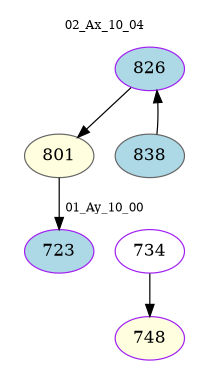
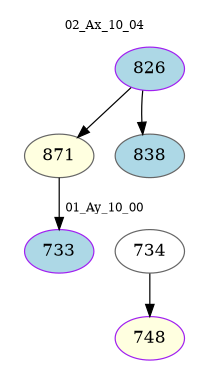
(158, 119) -> (142, 106)
(59, 156) -> (59, 156)
(59, 251) -> (59, 251)
(150, 251) -> (150, 251)
